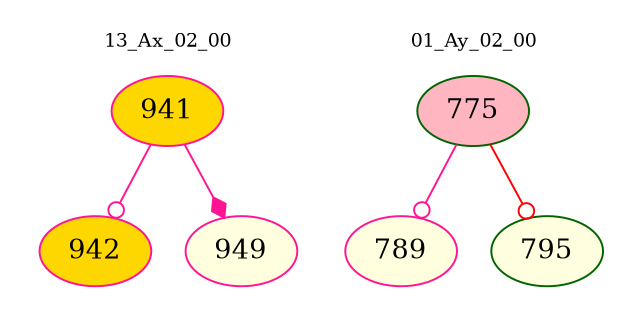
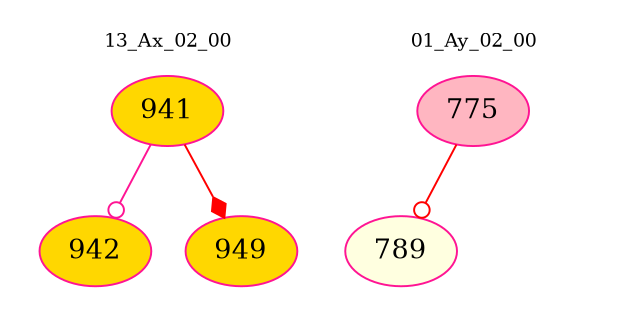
(473, 111) -> (473, 111)
(199, 171) -> (199, 171)
(441, 174) -> (441, 174)
(241, 251) -> (241, 251)
(547, 251) -> none
